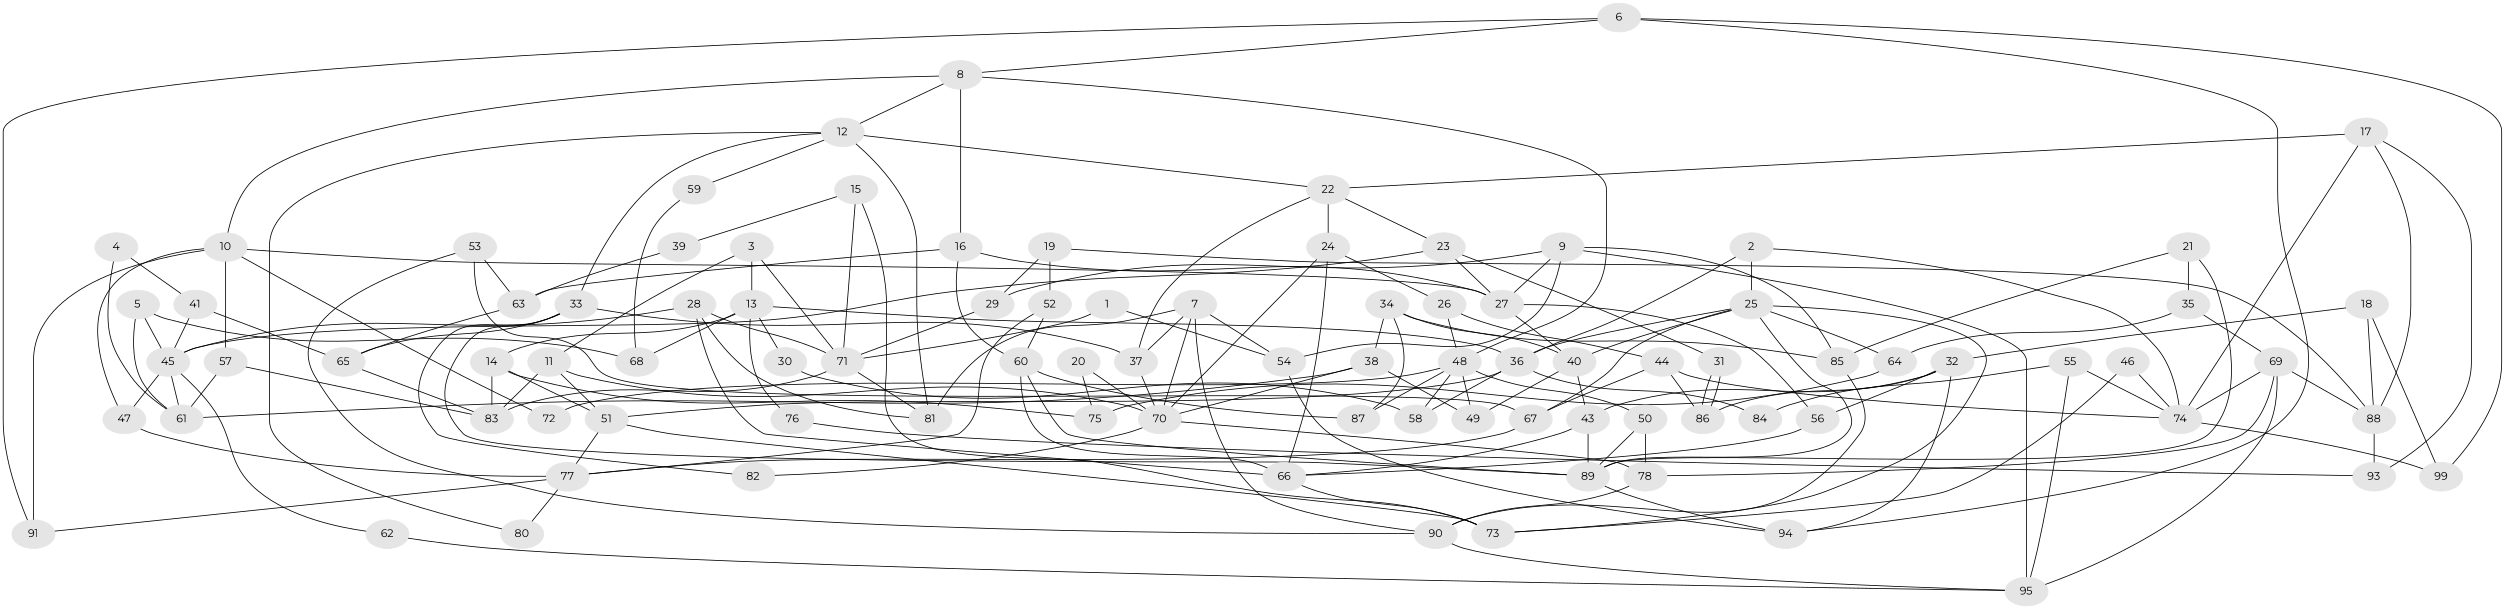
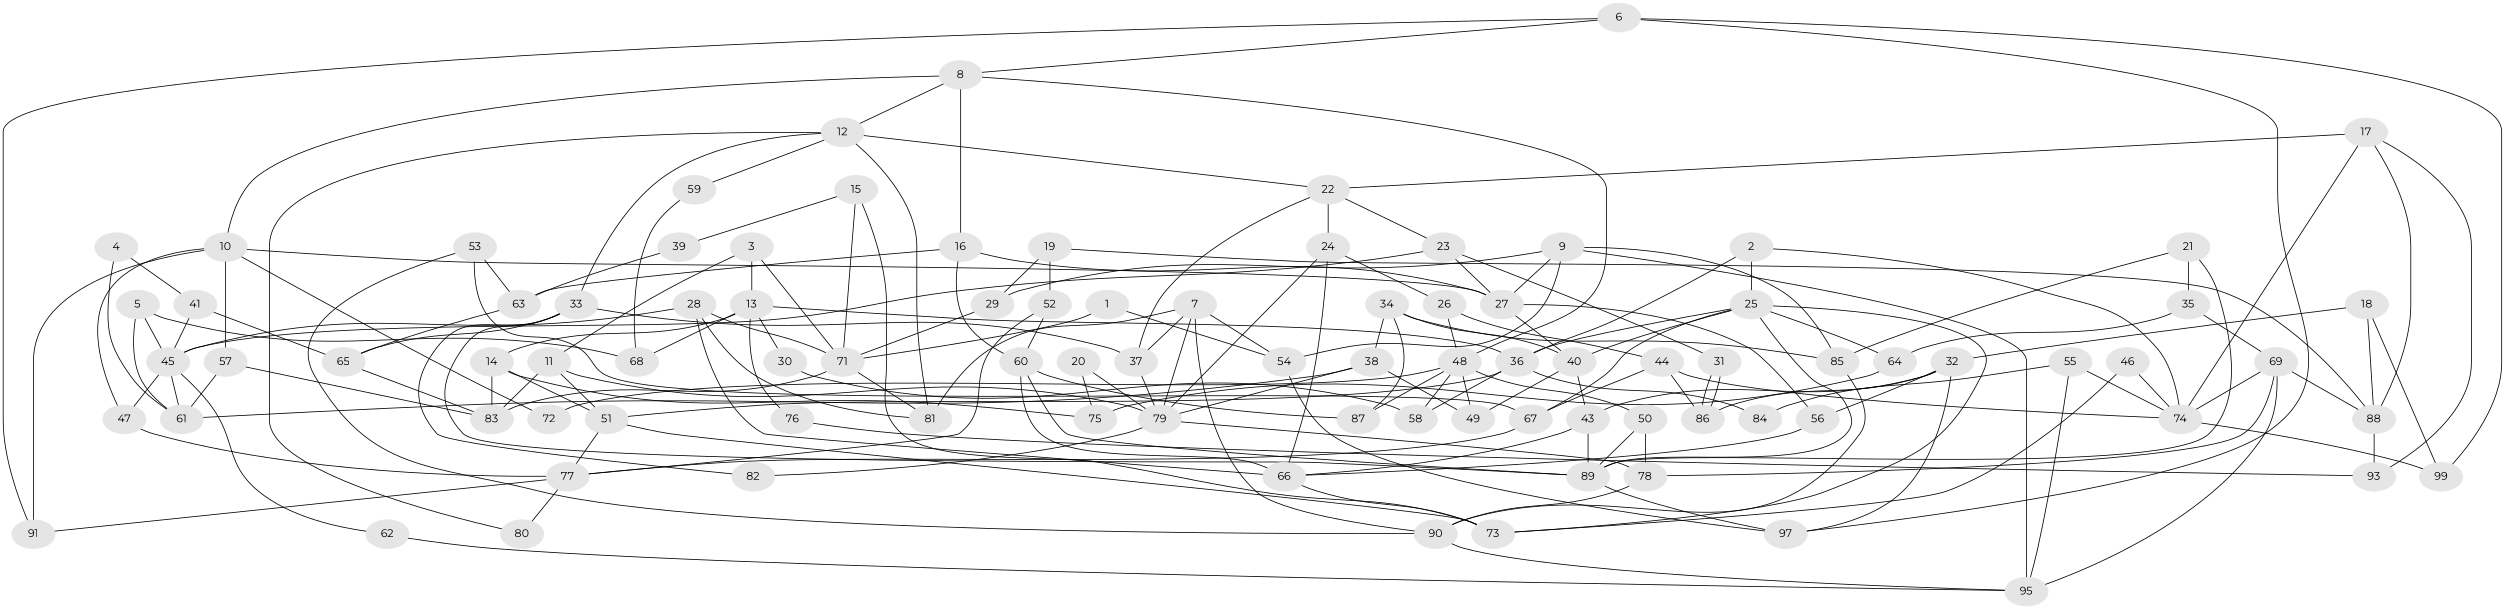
(1160, 419) -> (1160, 419)
(1786, 534) -> (1786, 534)
